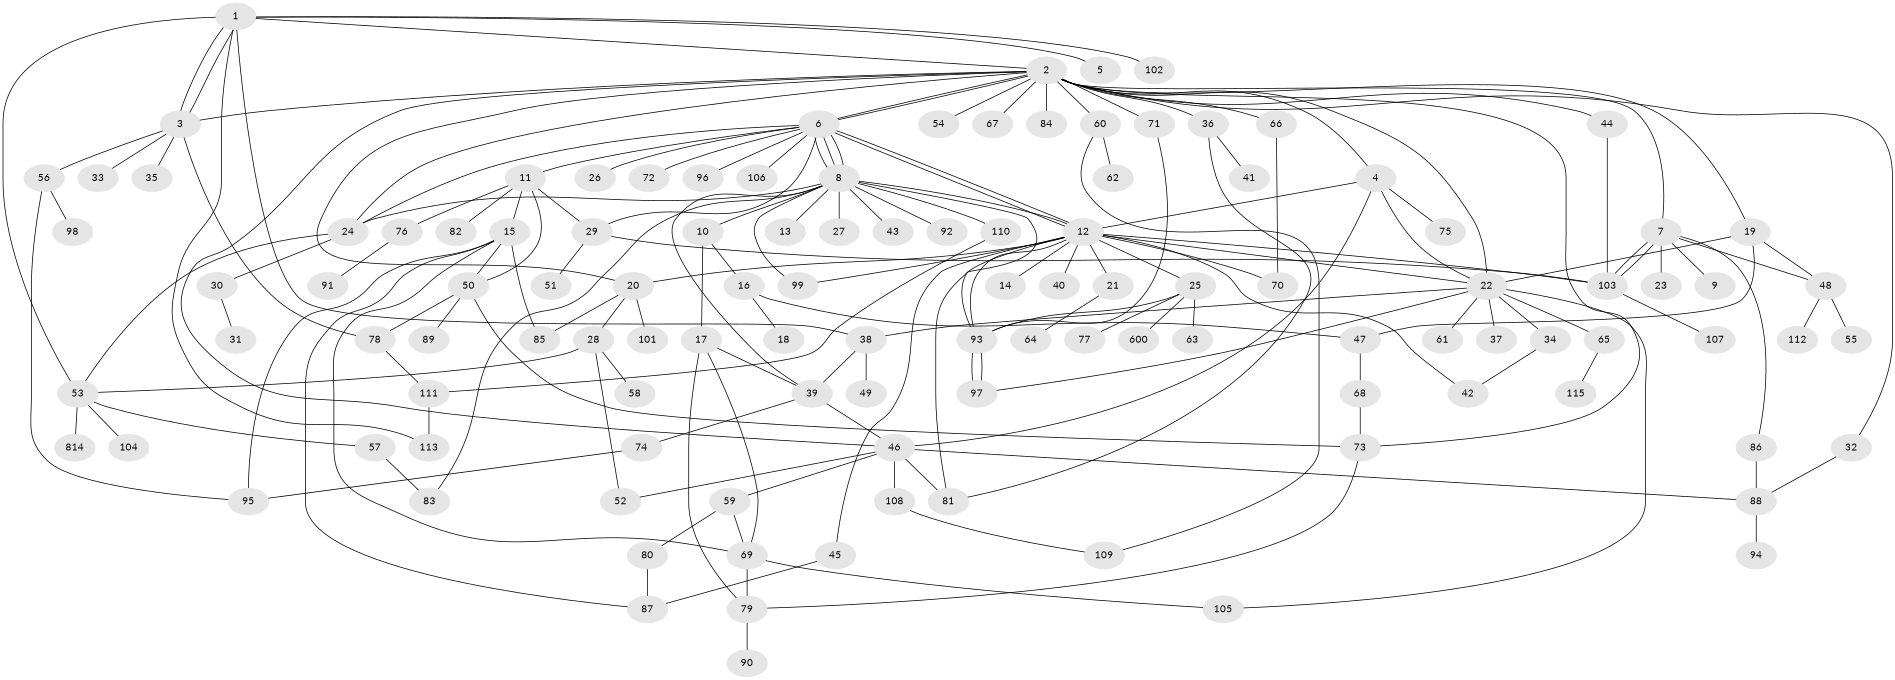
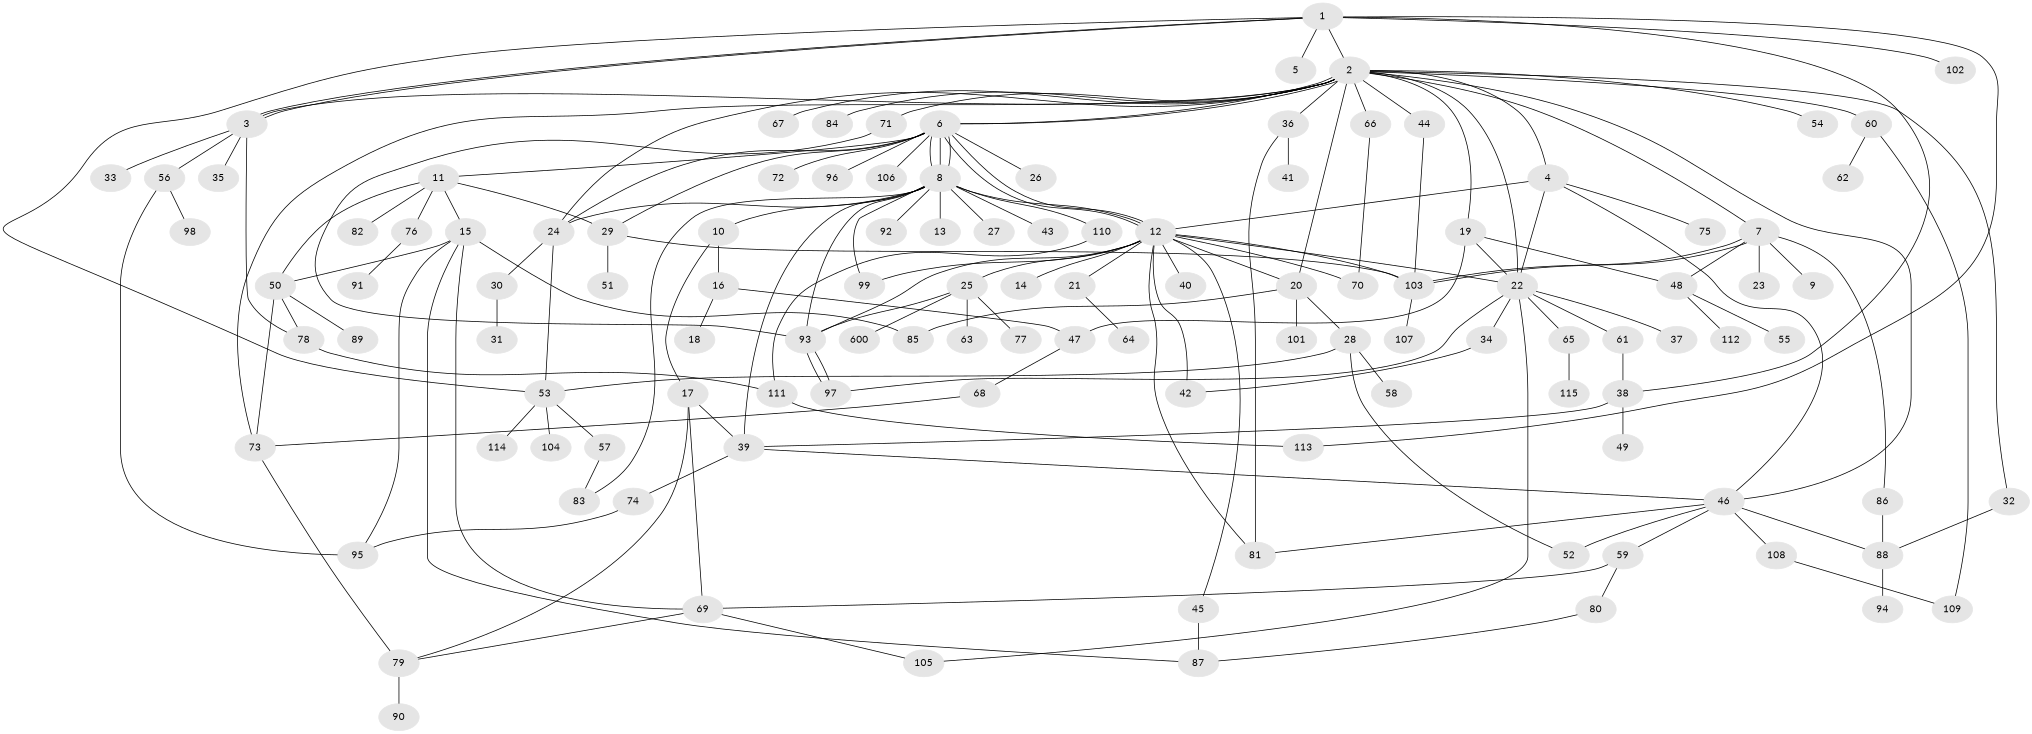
(1161, 310) -> (1623, 367)
(75, 448) -> (497, 448)
